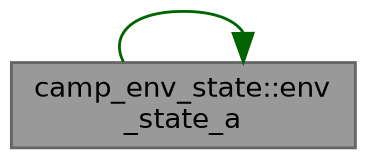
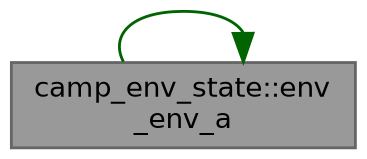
(183, 105) -> (183, 105)
